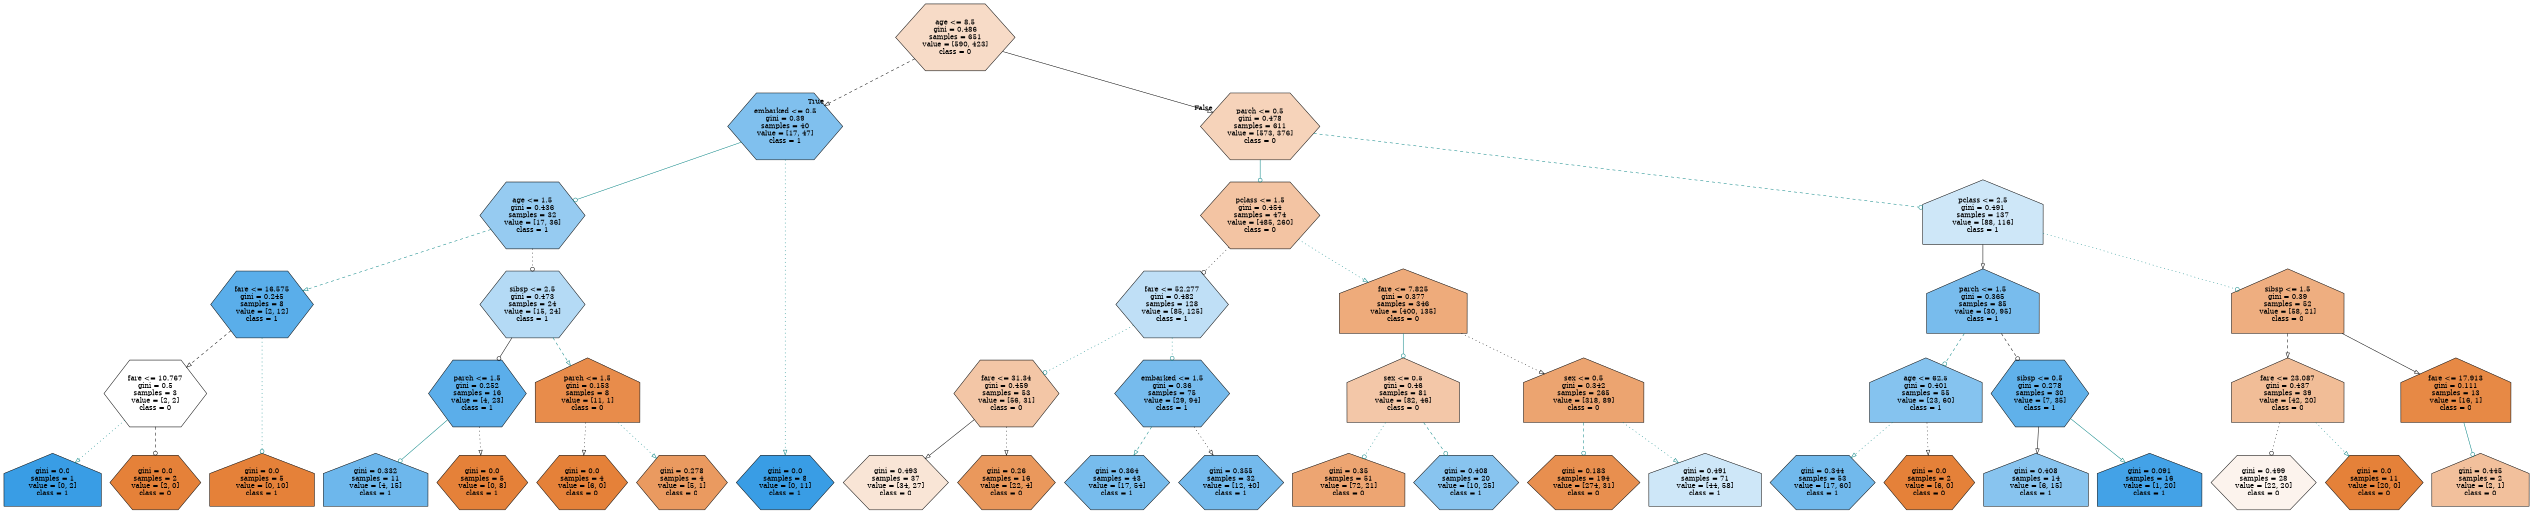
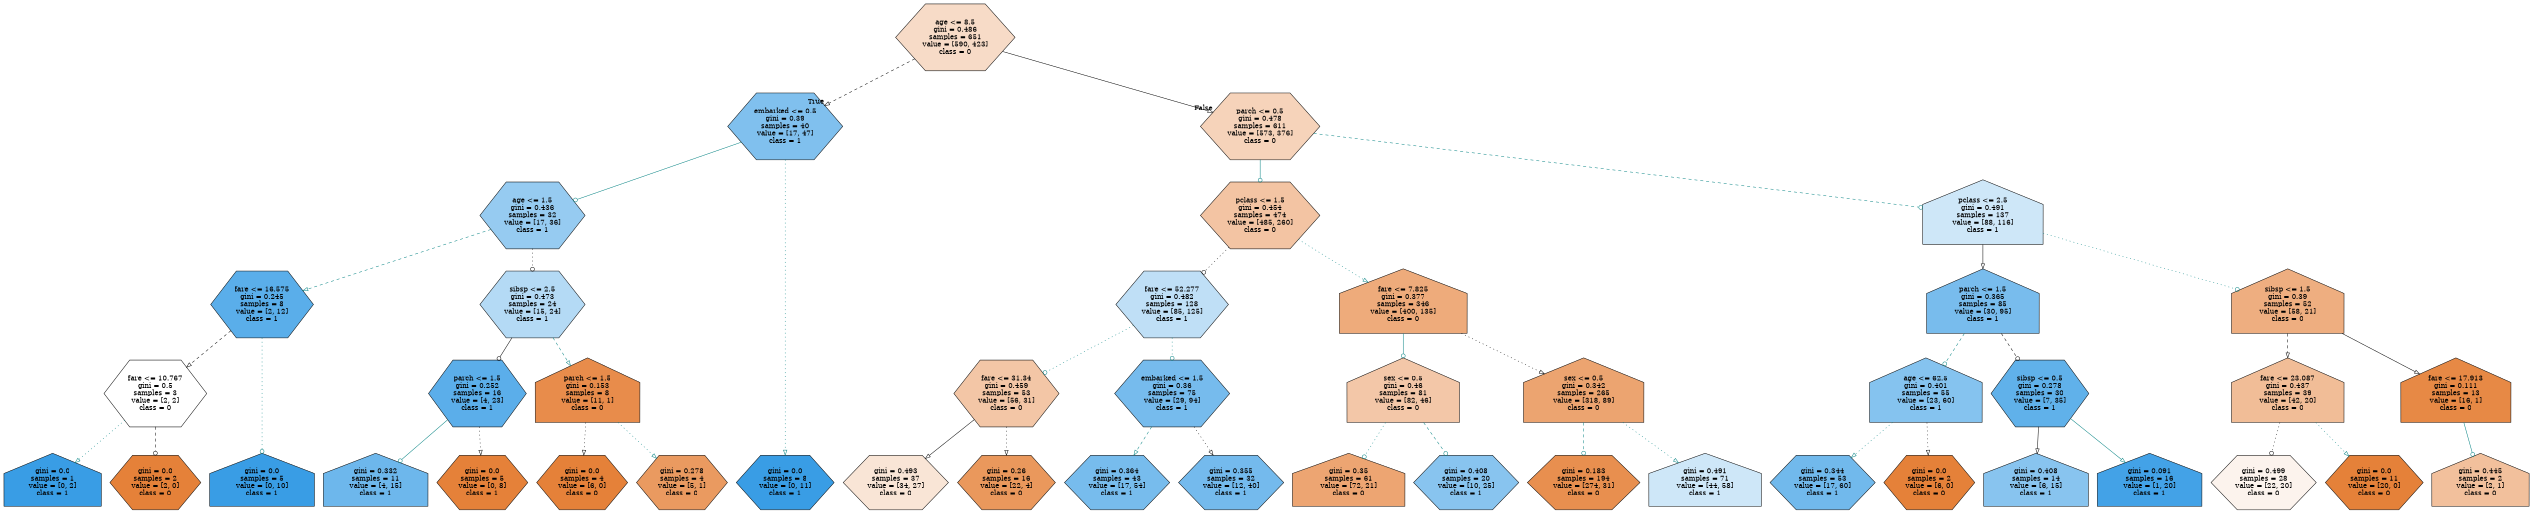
(262, 483) -> (262, 483)
(1349, 483) -> (1349, 483)
